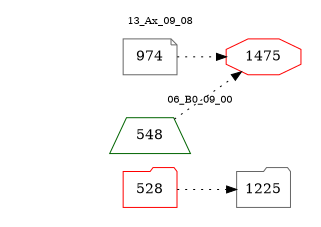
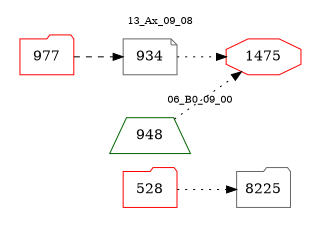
none -> (47, 57)
(150, 57) -> (150, 57)
(150, 136) -> (150, 136)
(264, 189) -> (264, 189)
